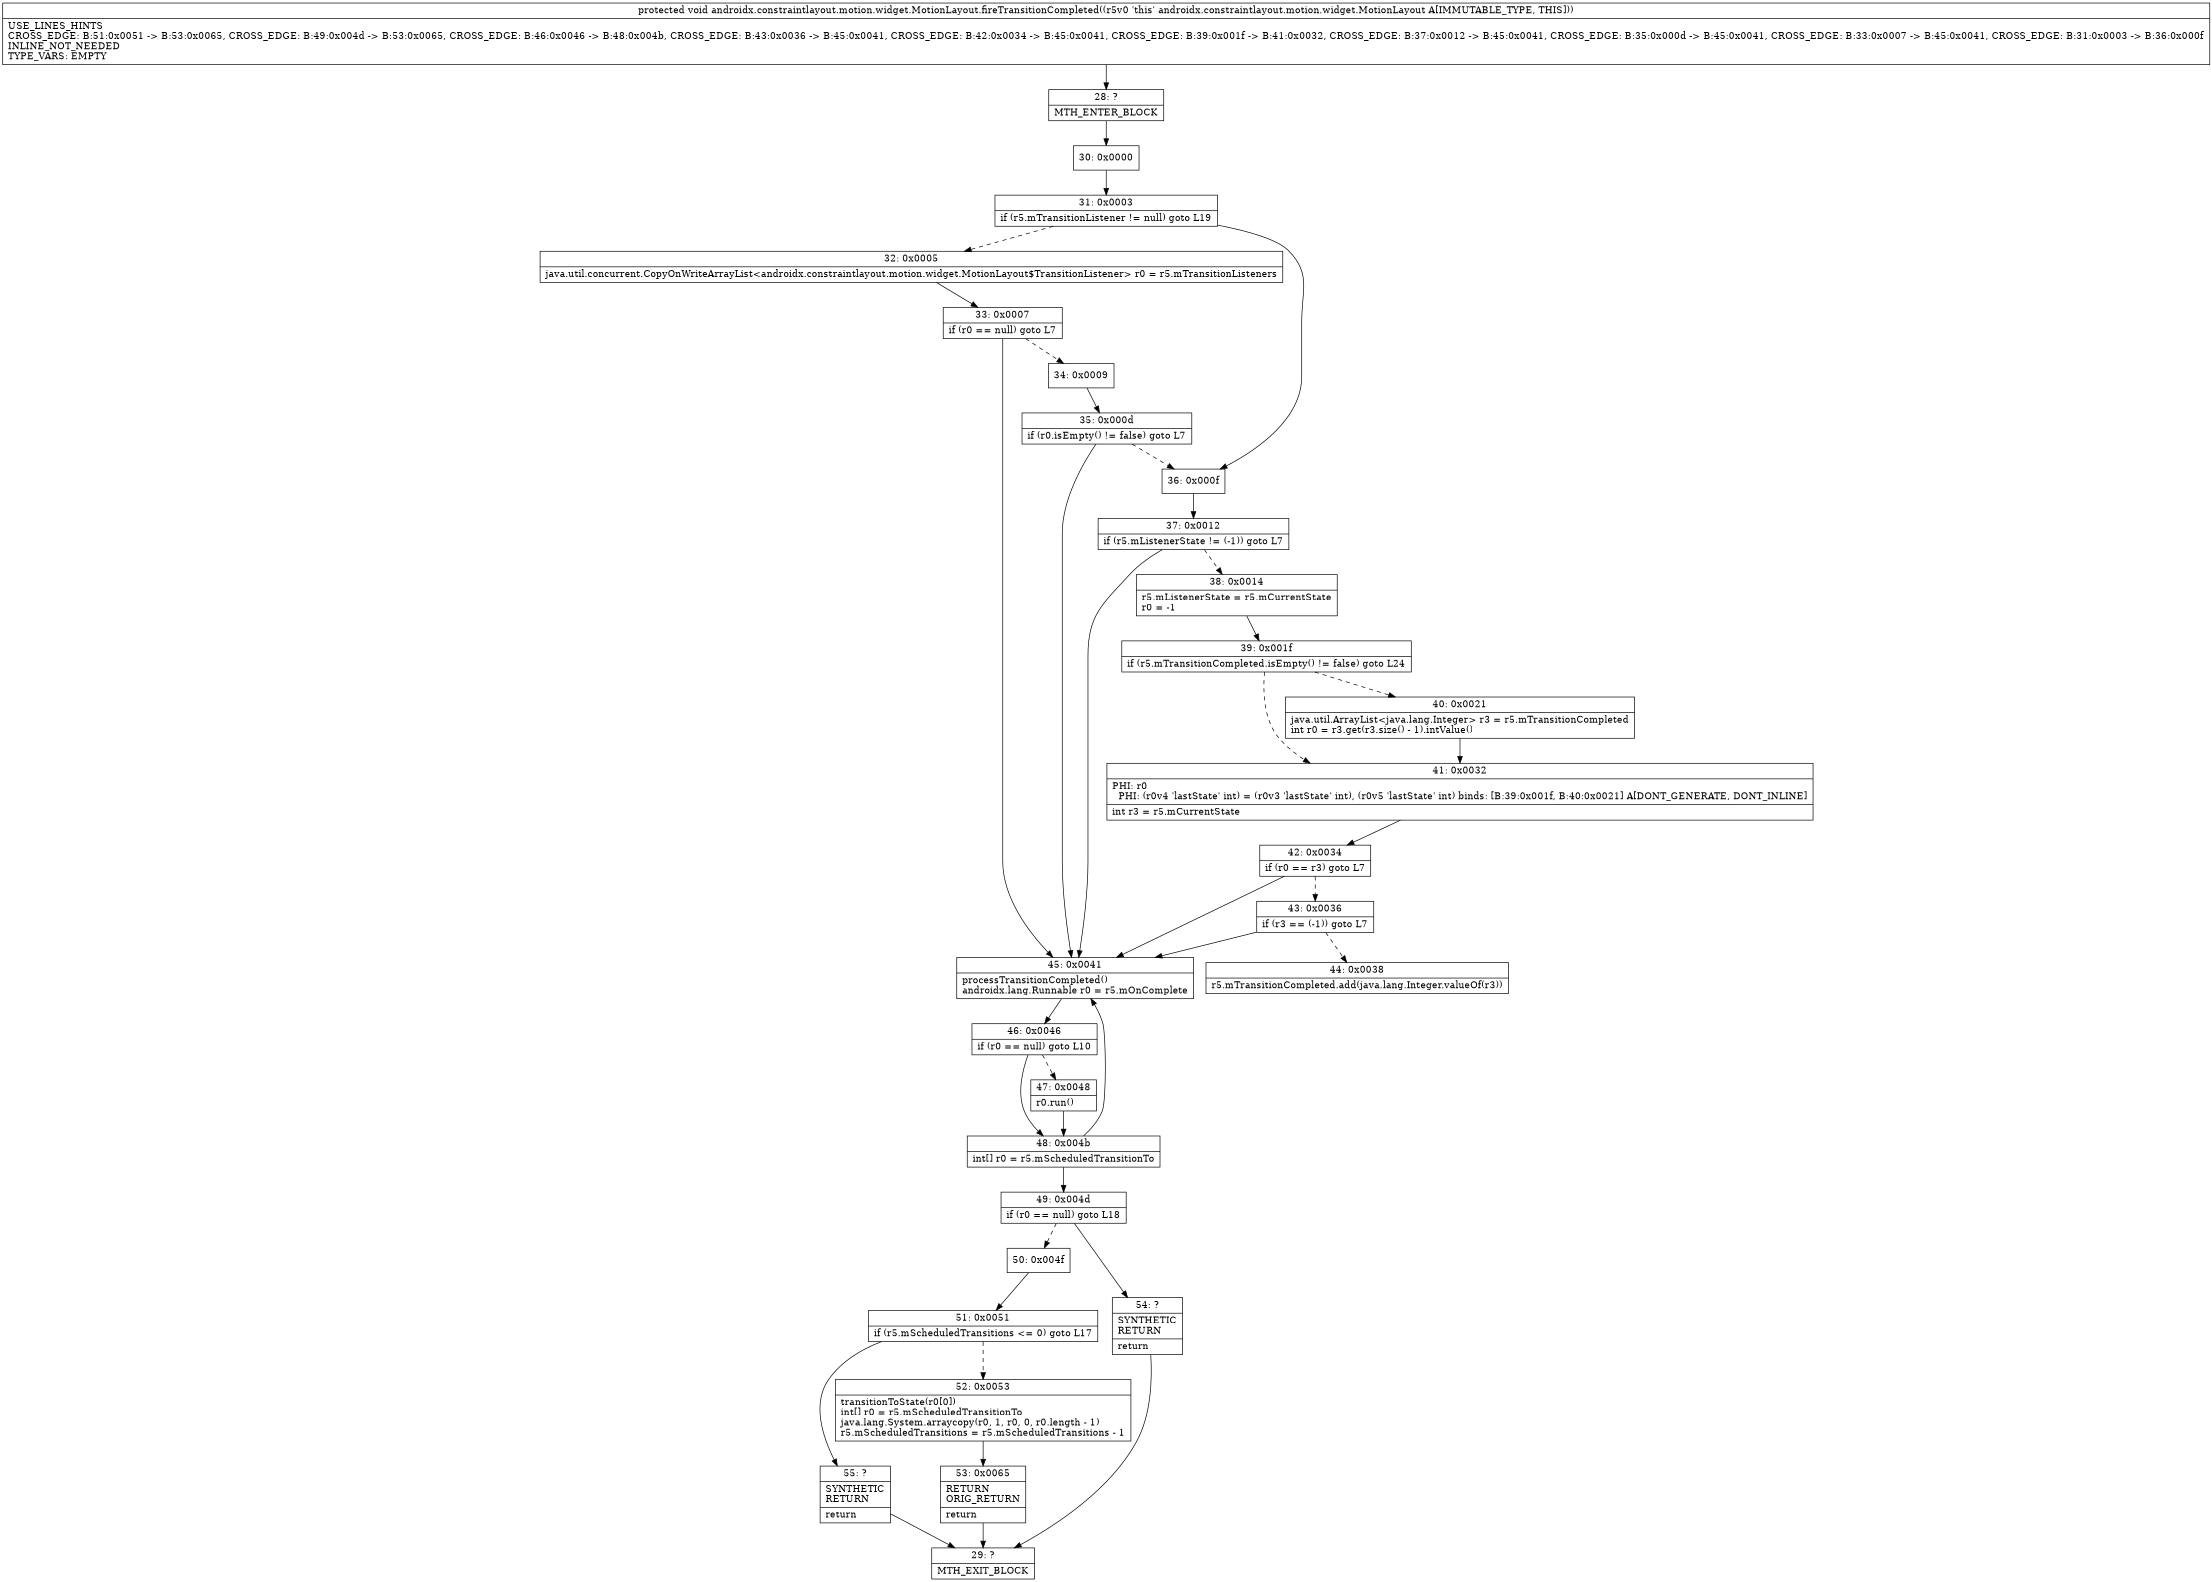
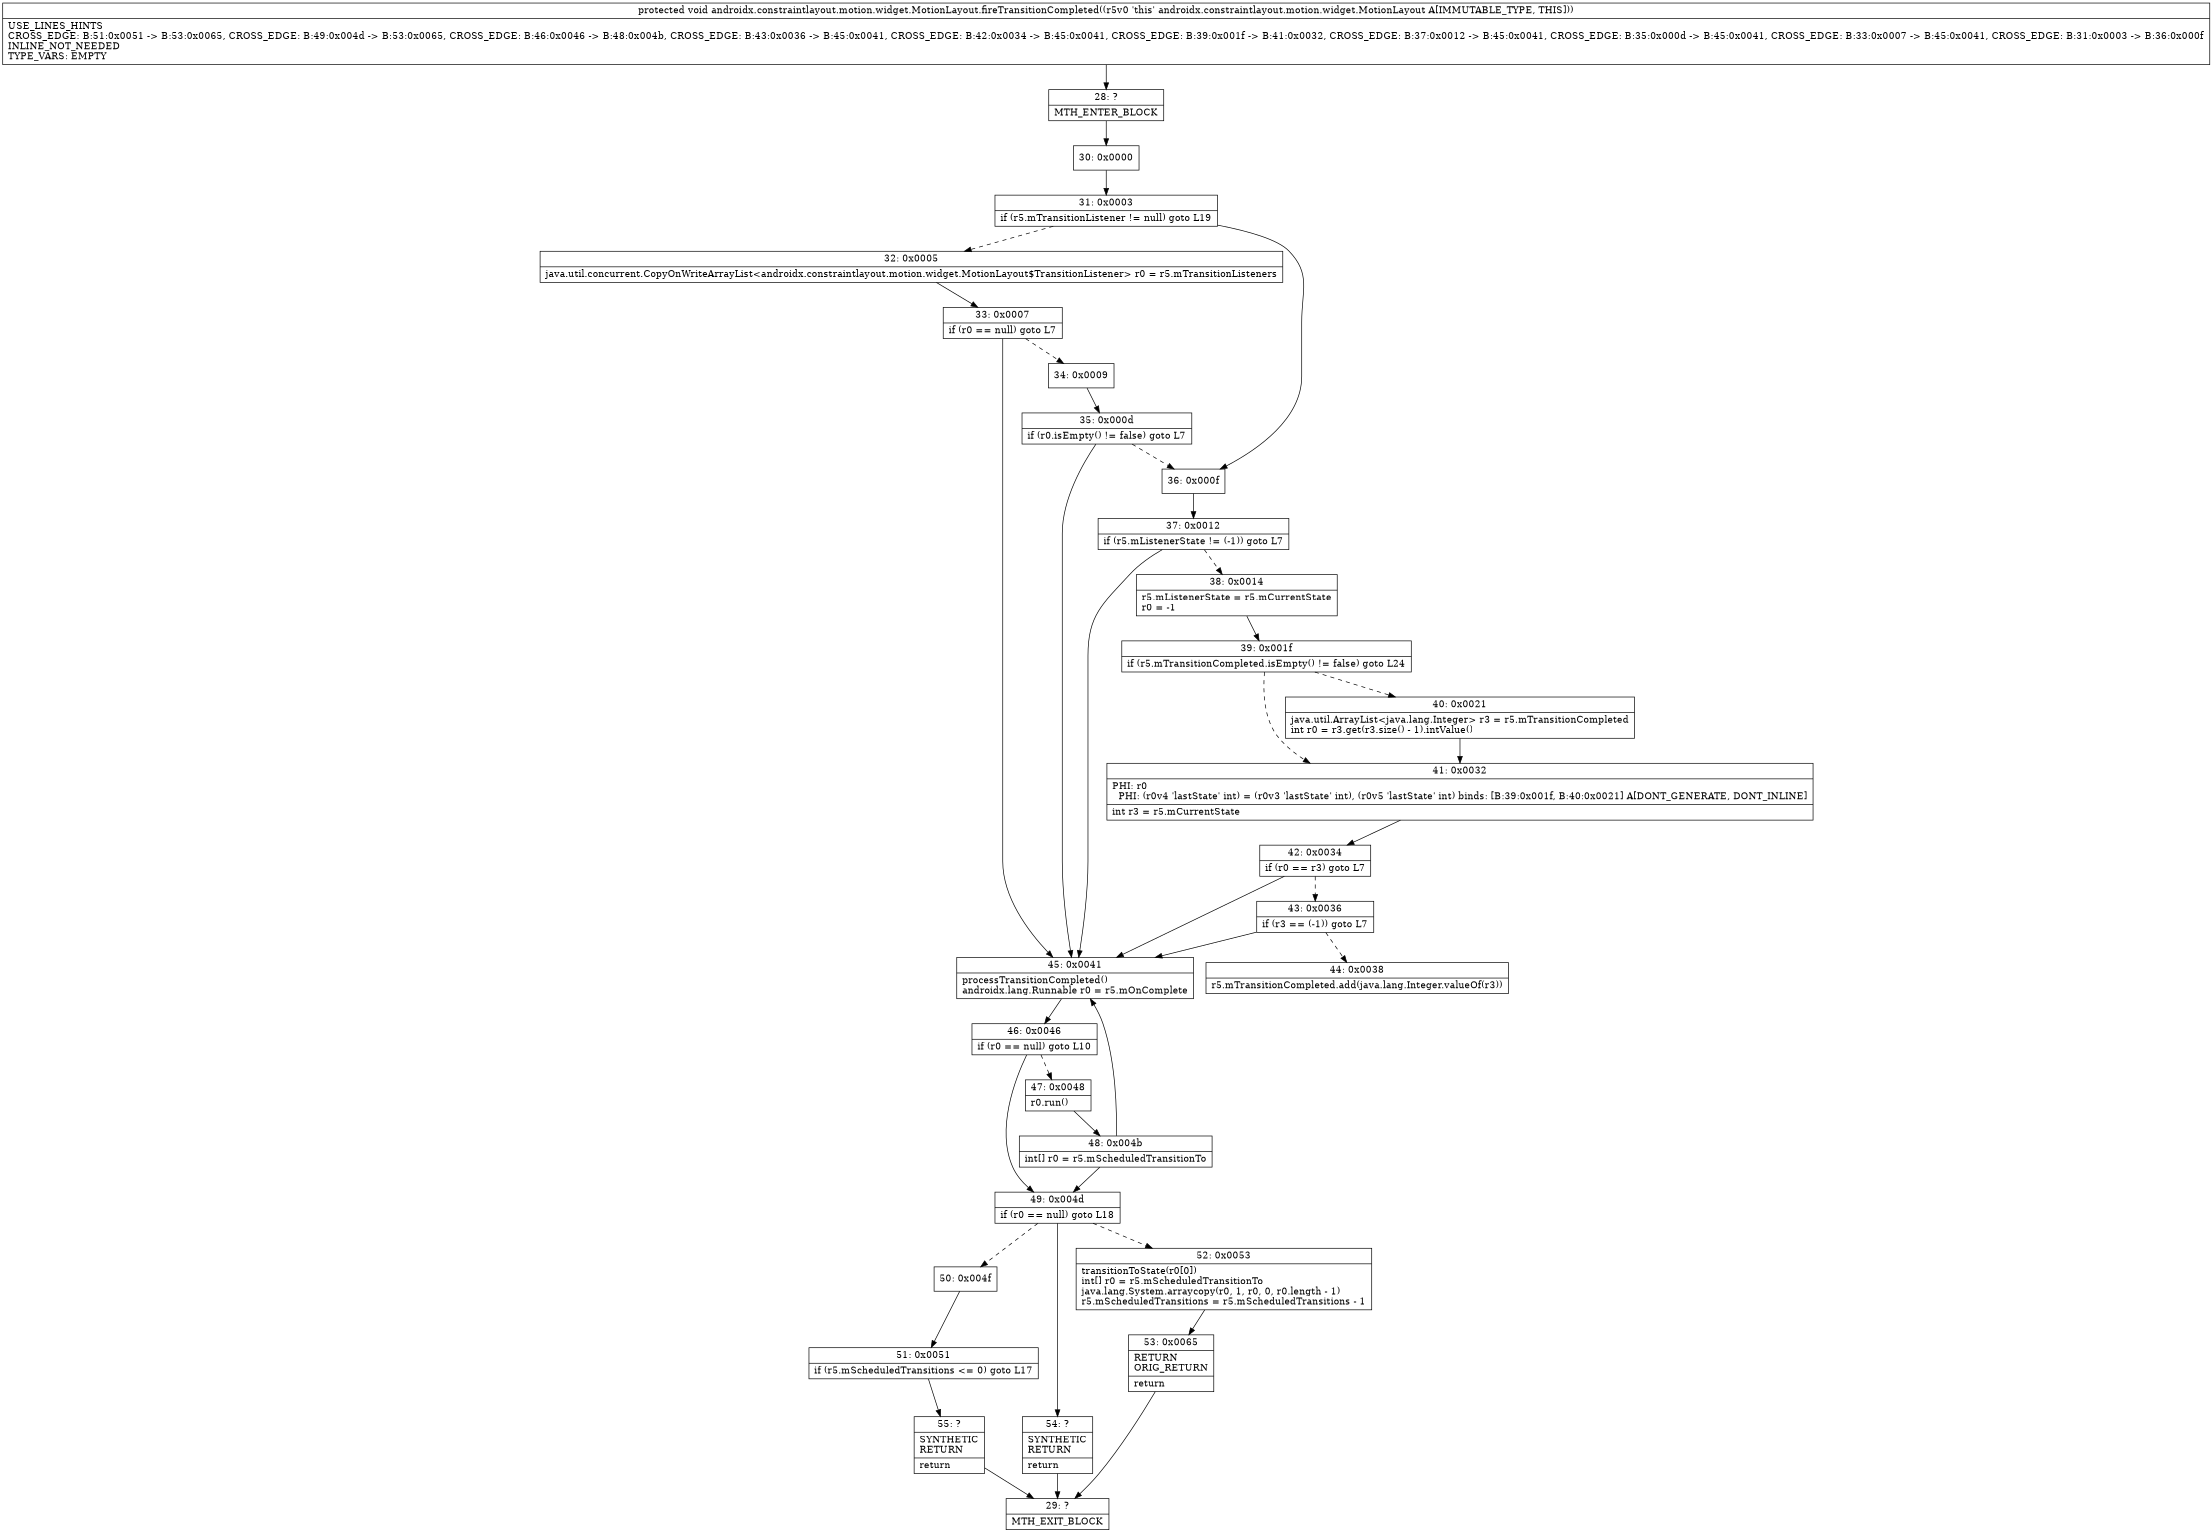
(1021, 1095) -> (1007, 1123)
(983, 1357) -> (1120, 1234)
